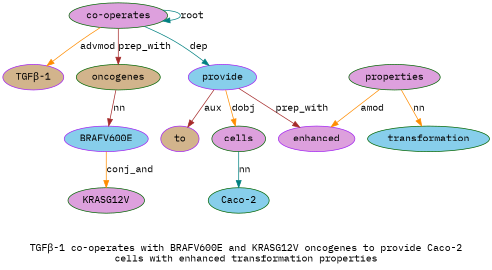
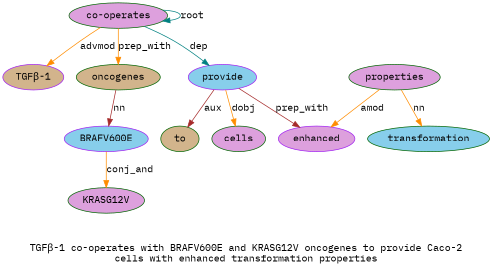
(118, 43) -> (118, 43)
(180, 139) -> (180, 139)
(239, 200) -> none
